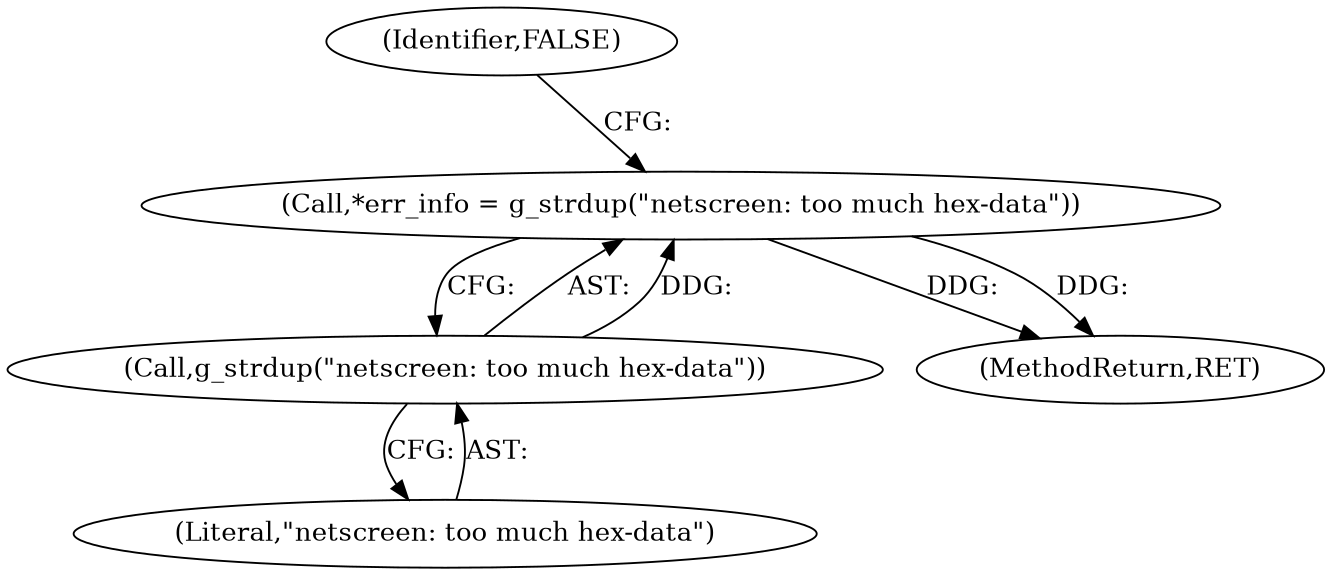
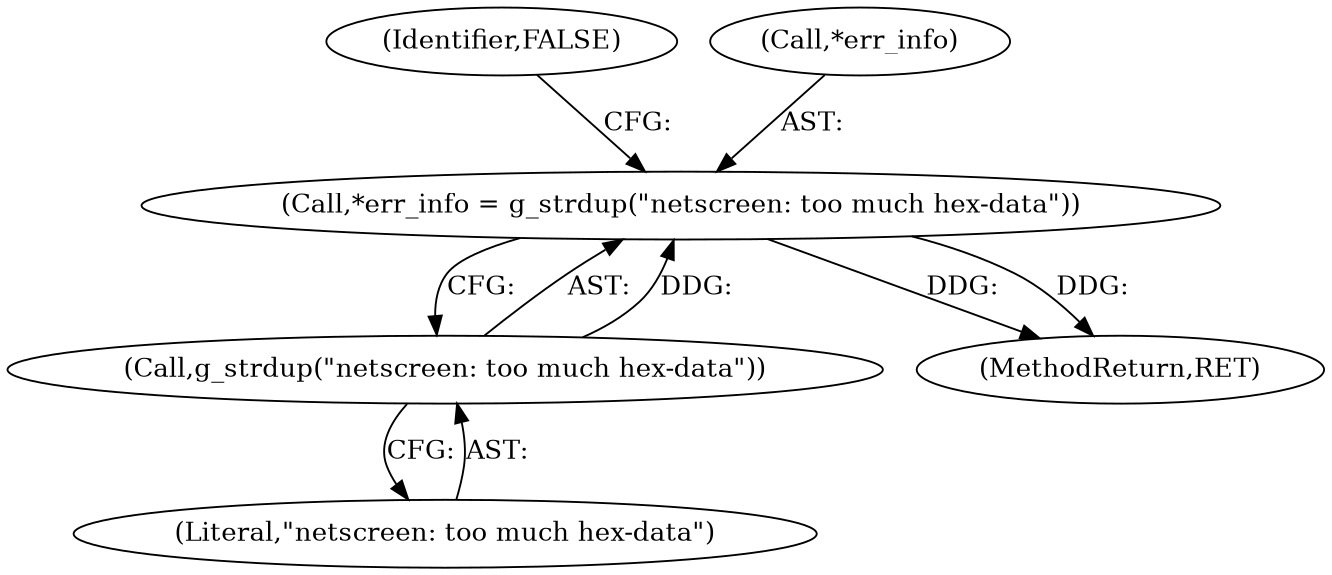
none -> (860, 41)
